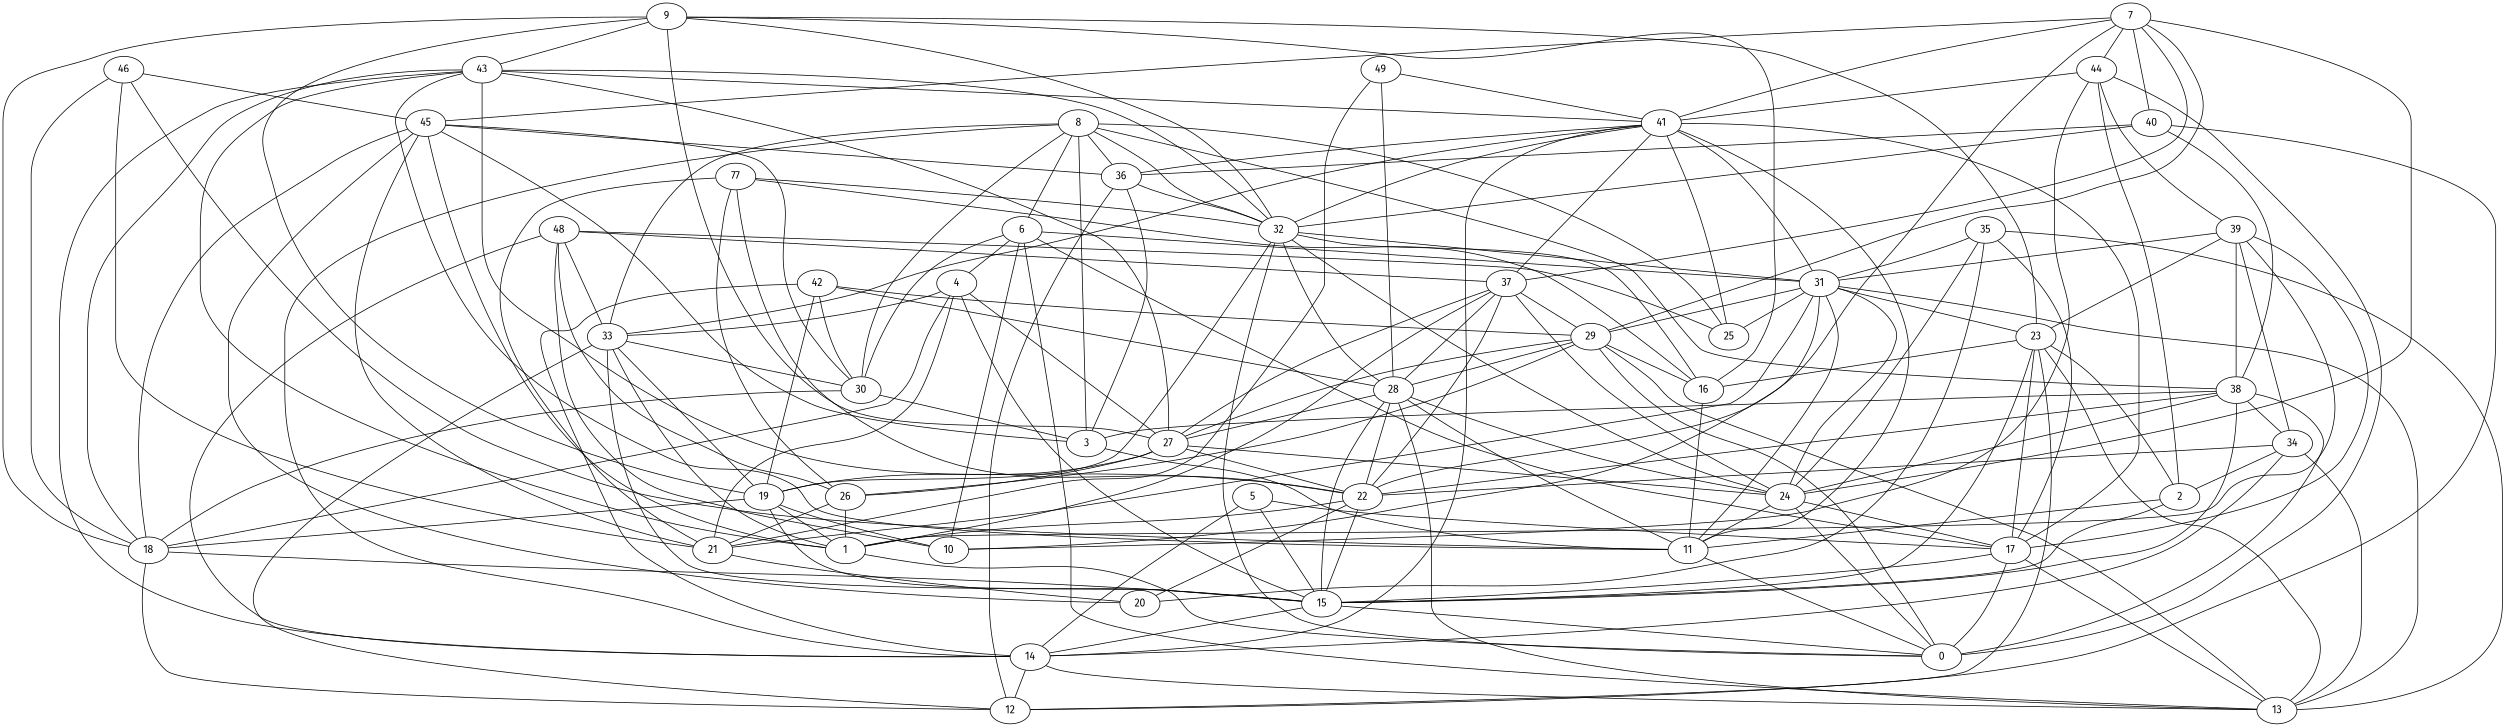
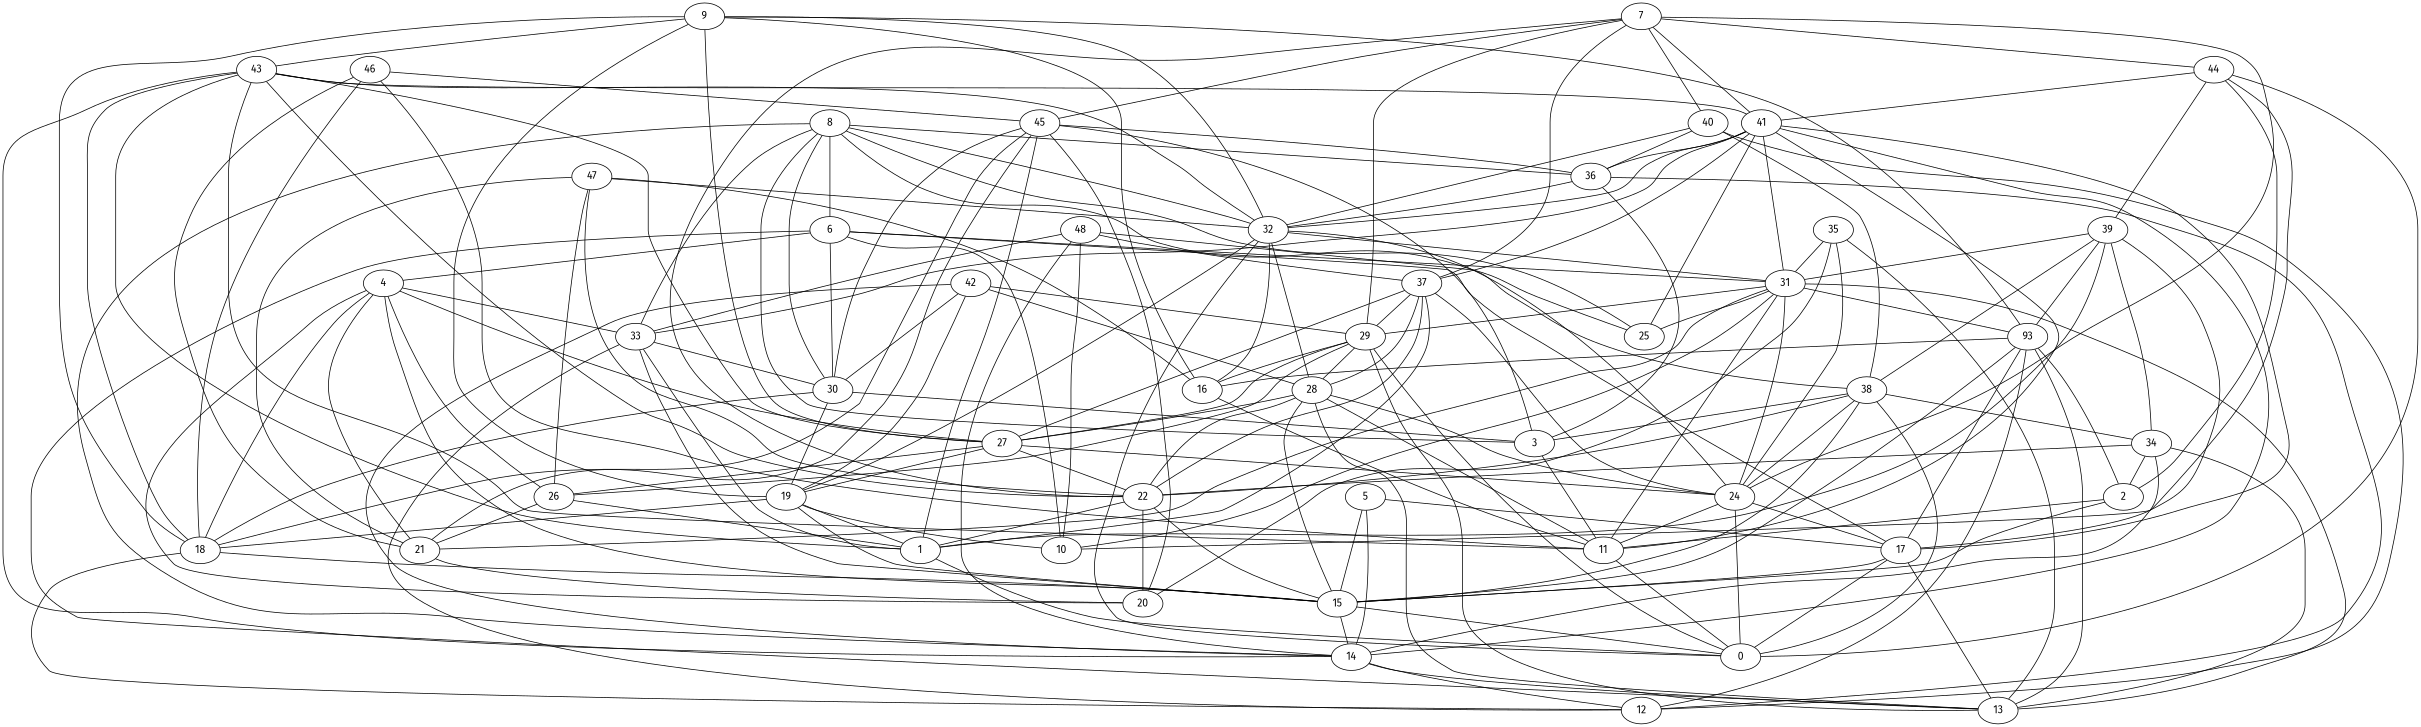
(1381, 70) -> none
(736, 177) -> (592, 177)
(2036, 337) -> (2028, 337)
(2071, 374) -> none
(643, 416) -> (442, 401)
(689, 420) -> (807, 450)
none -> (423, 590)
